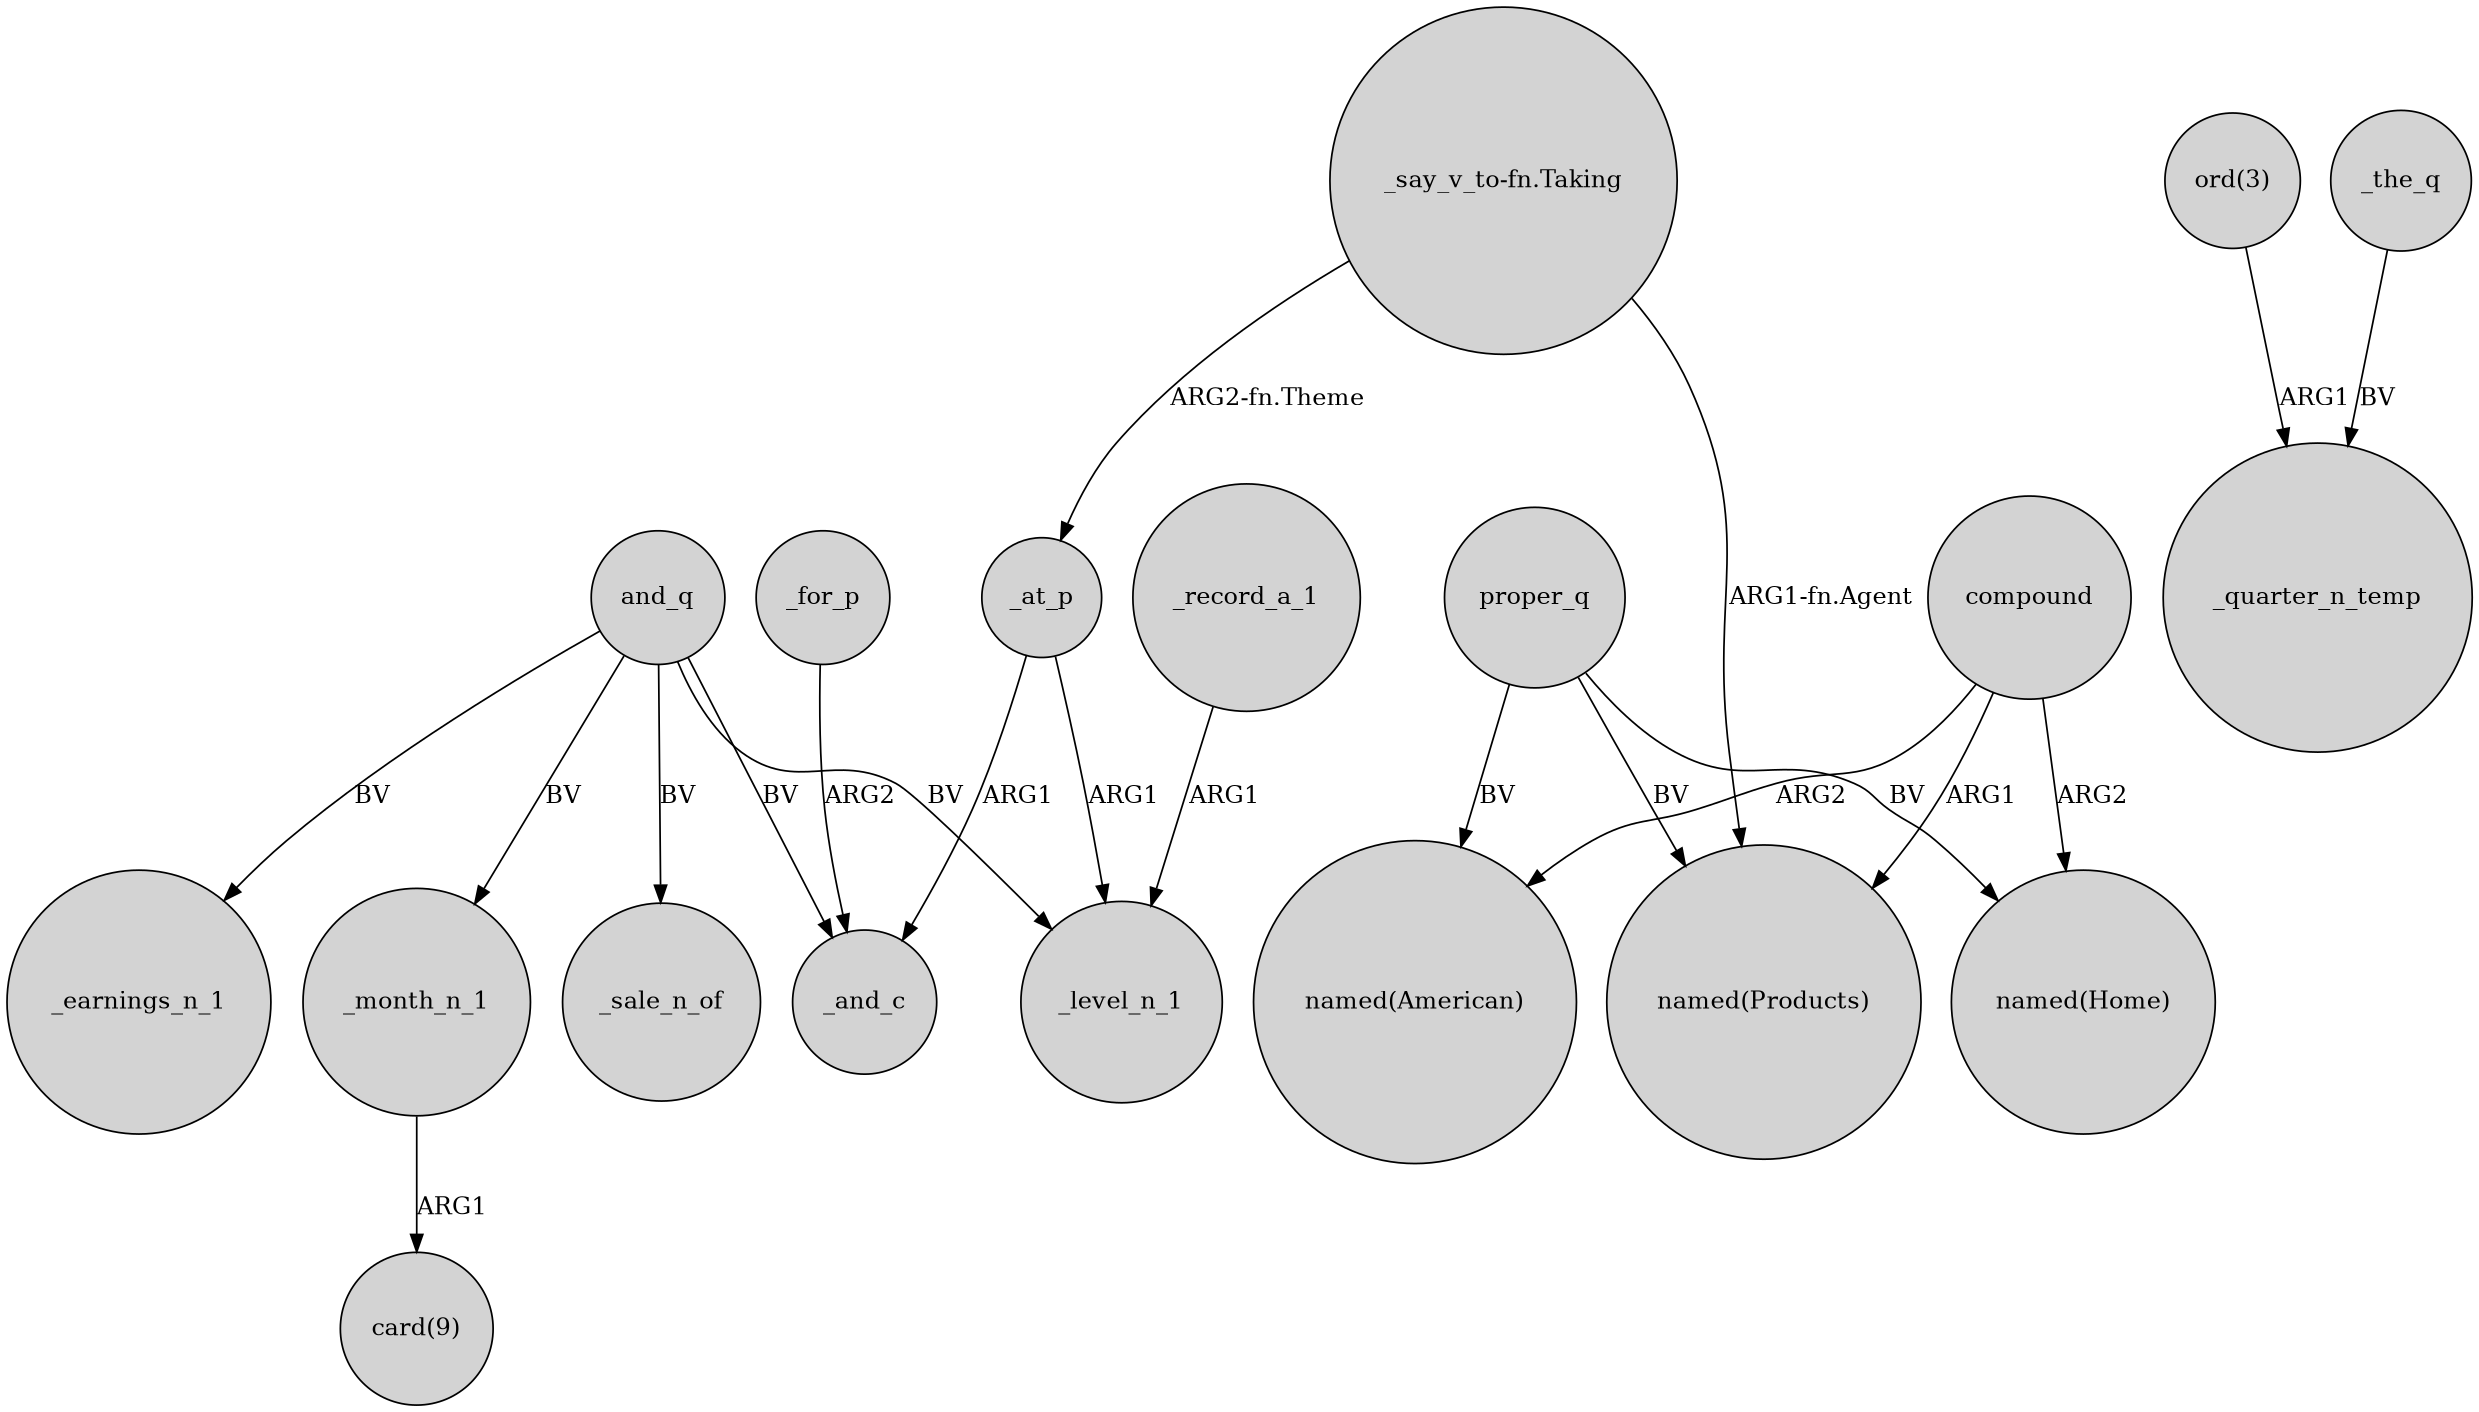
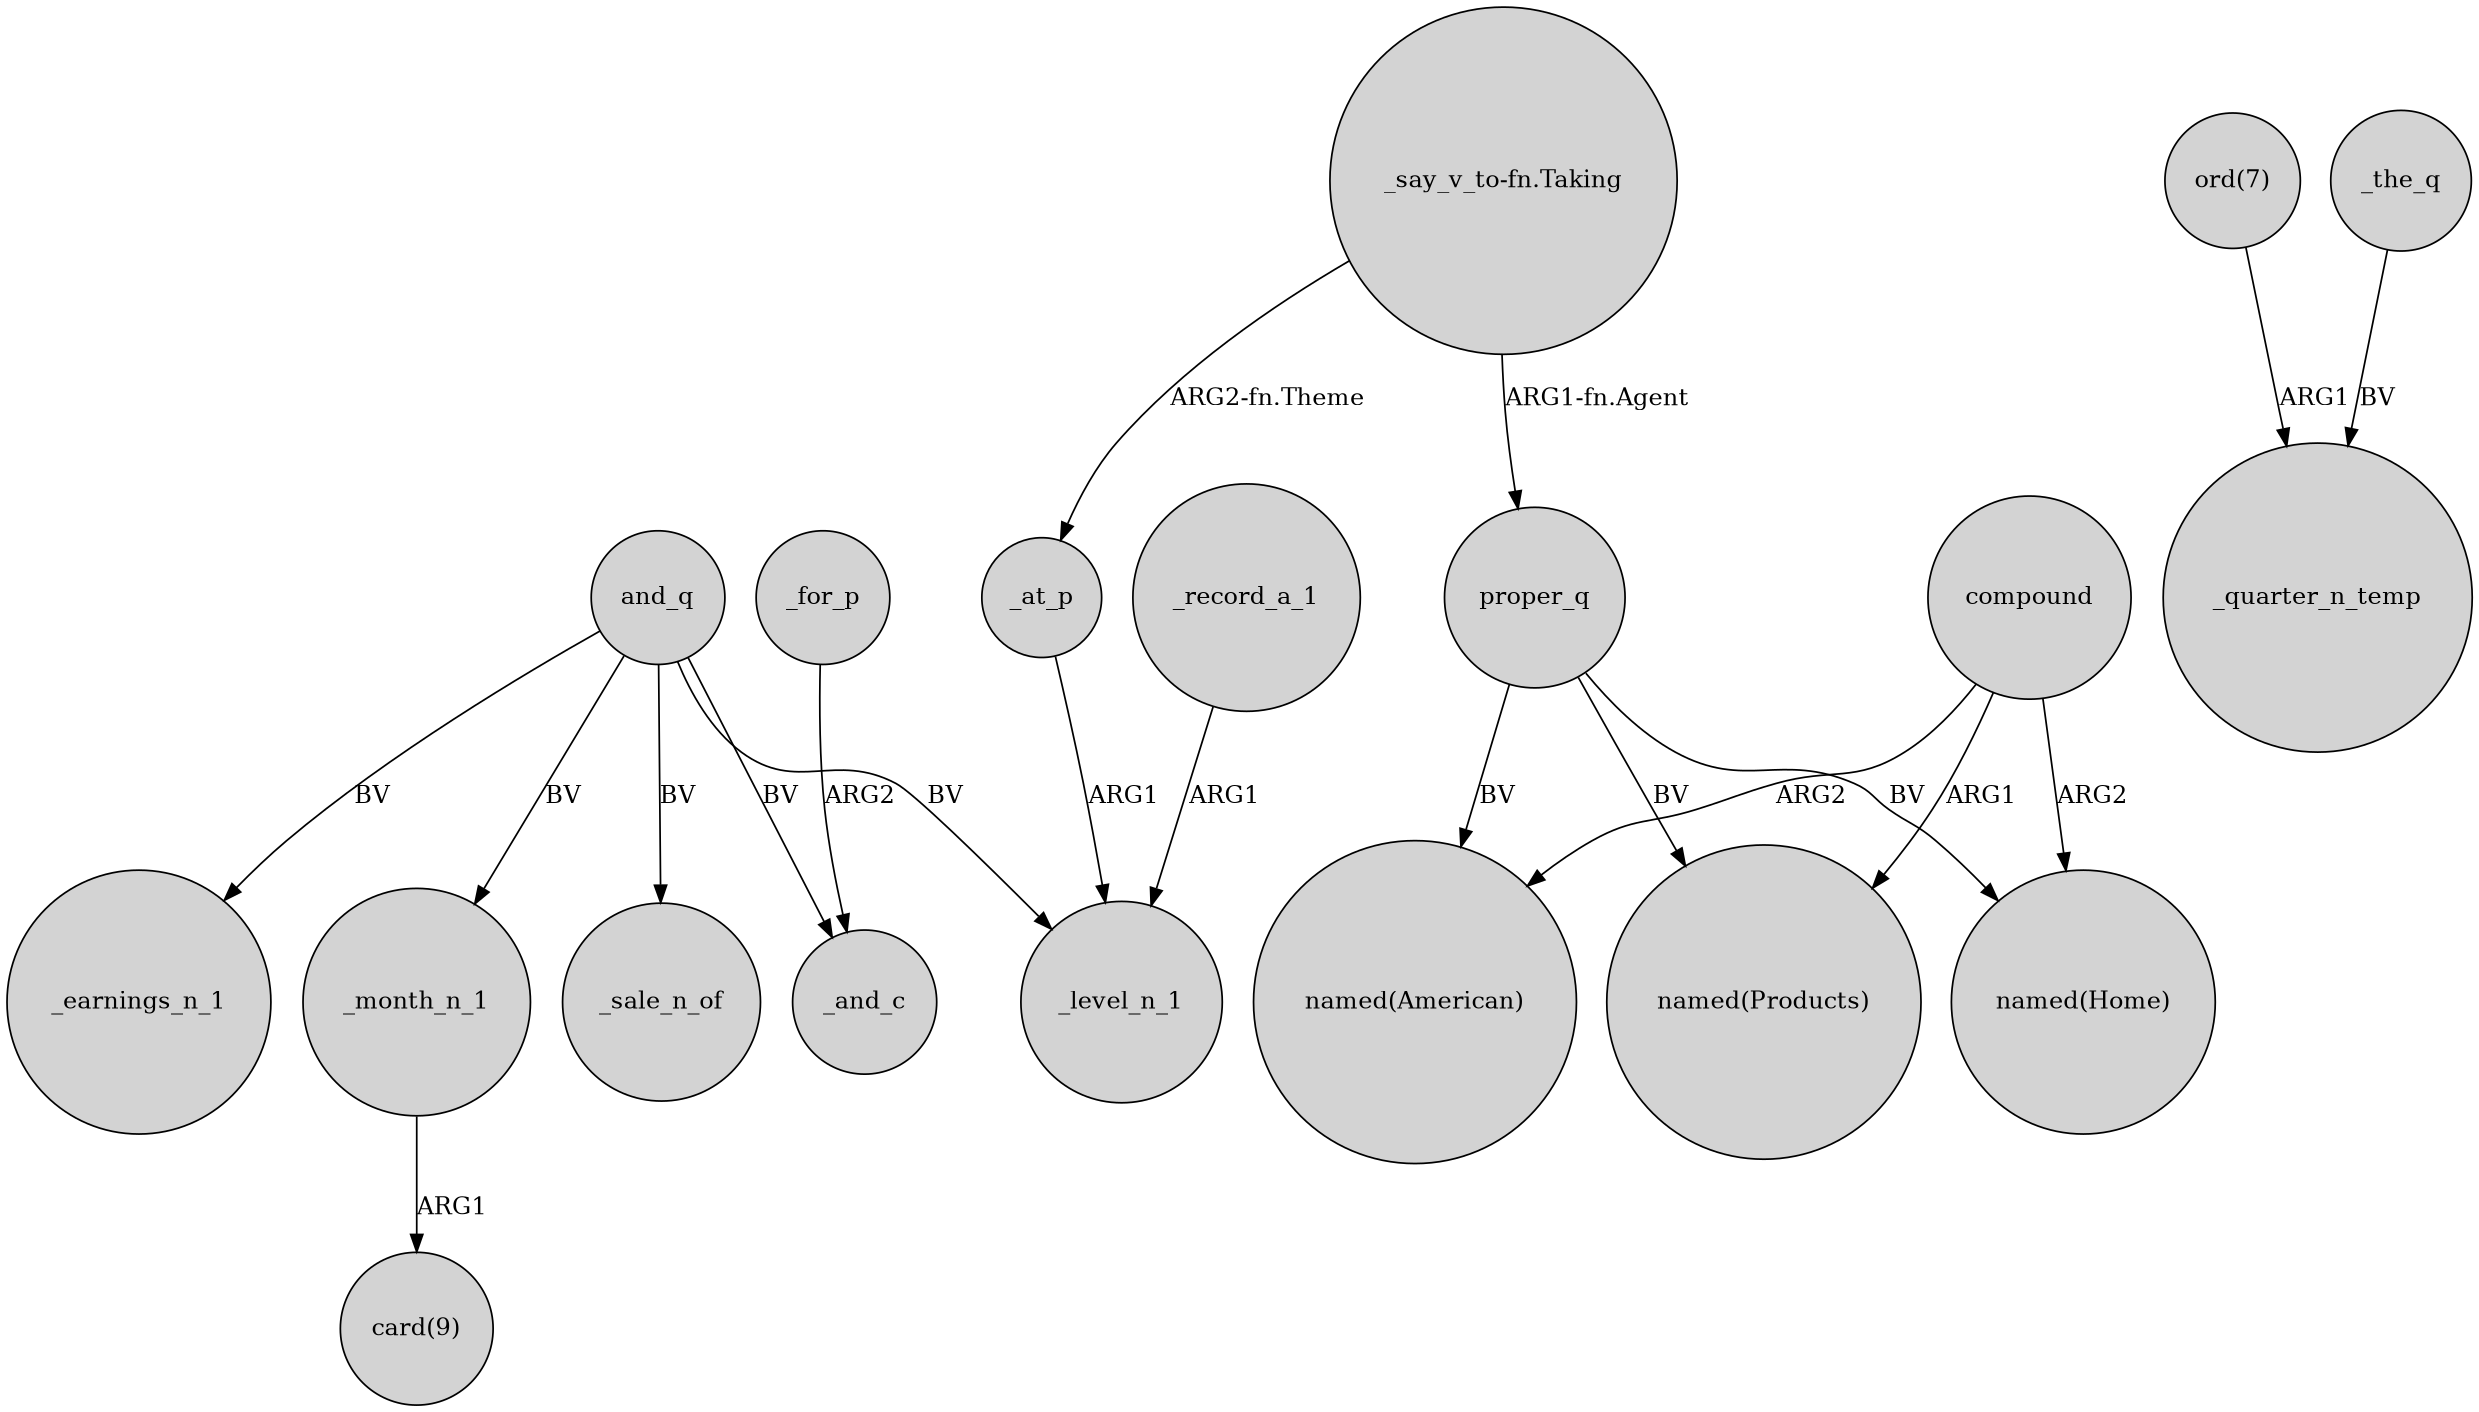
(2233, 181) -> (2233, 181)
(1727, 552) -> (1506, 423)
(979, 794) -> none
